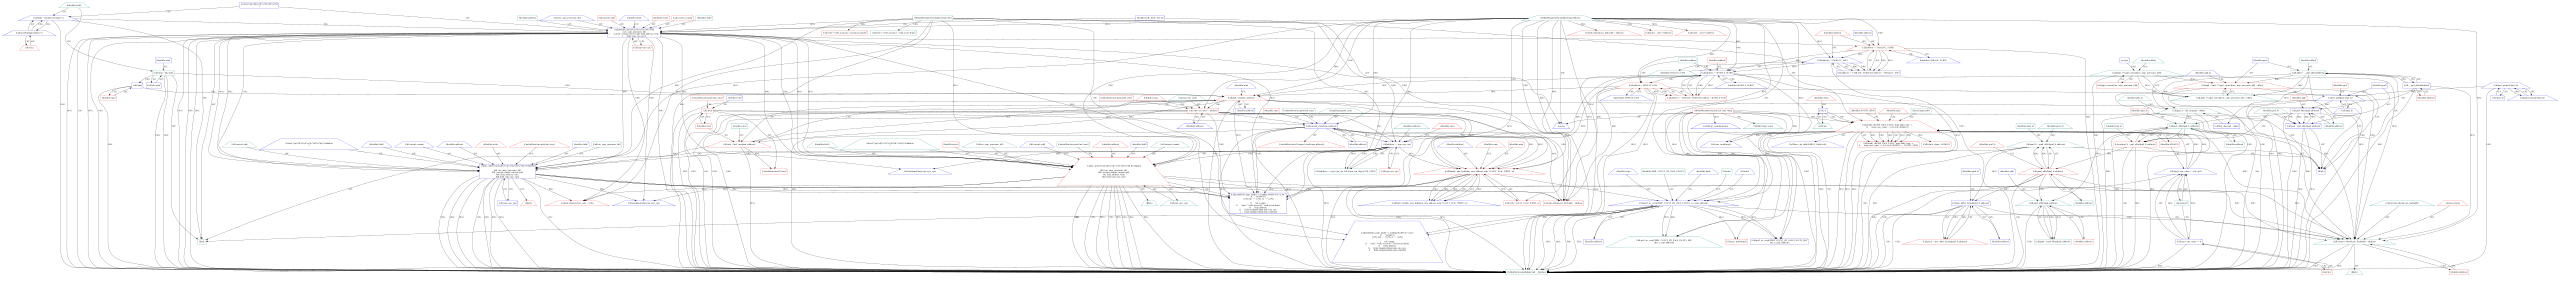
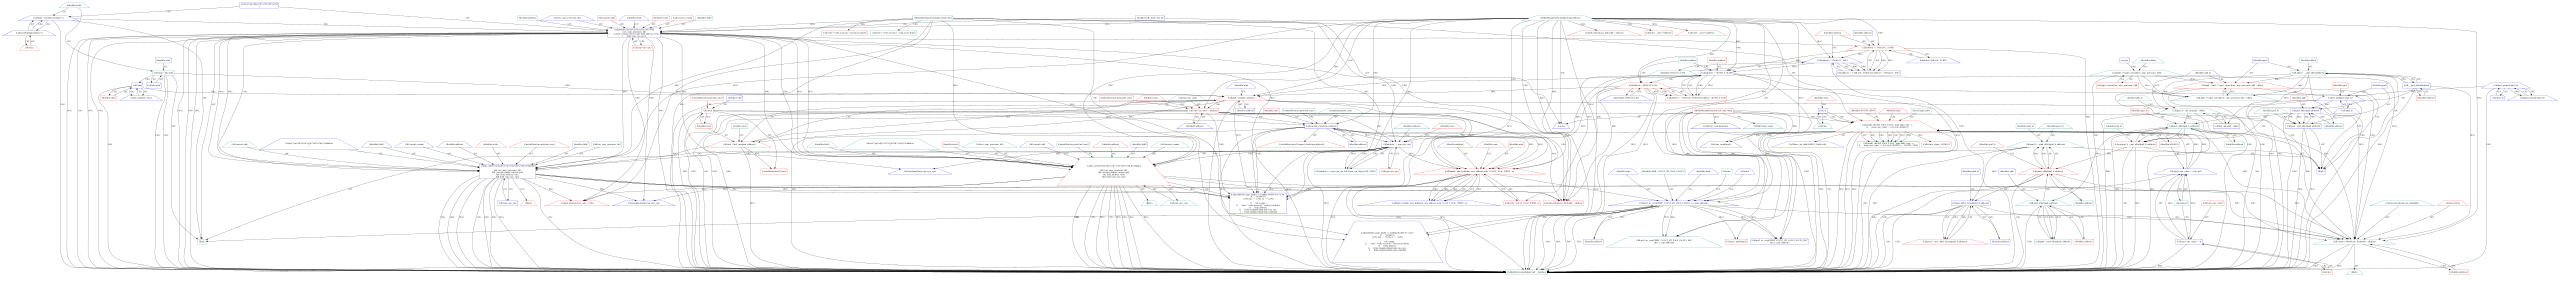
(1741, 86) -> none
none -> (141, 98)
none -> (2221, 117)
(2040, 186) -> (2045, 189)
none -> (2213, 203)
